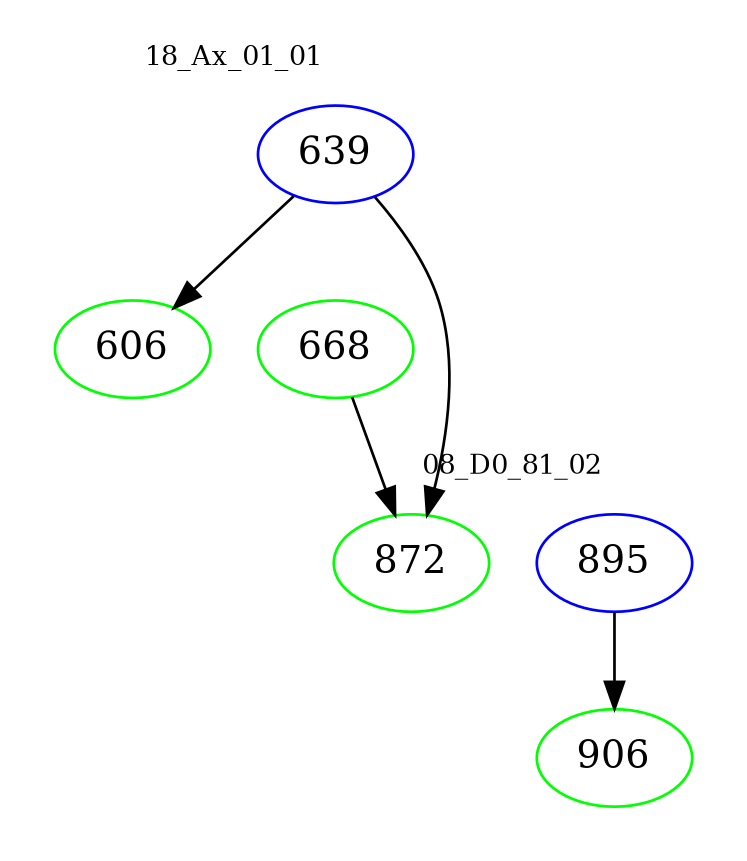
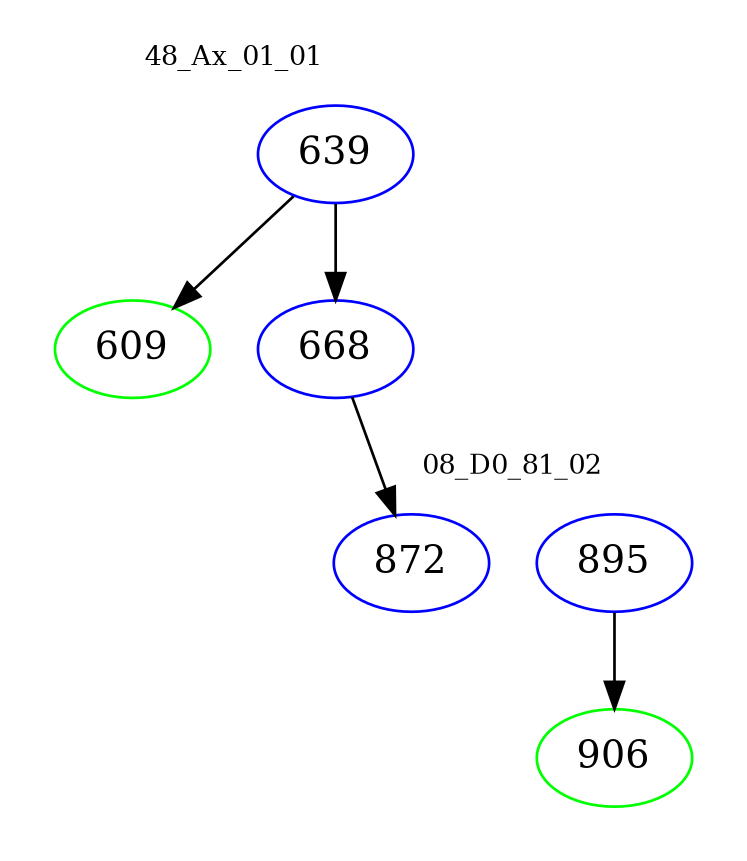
(234, 58) -> (234, 58)
(446, 334) -> (336, 238)
(133, 349) -> (133, 349)
(336, 349) -> (336, 349)
(411, 563) -> (411, 563)
